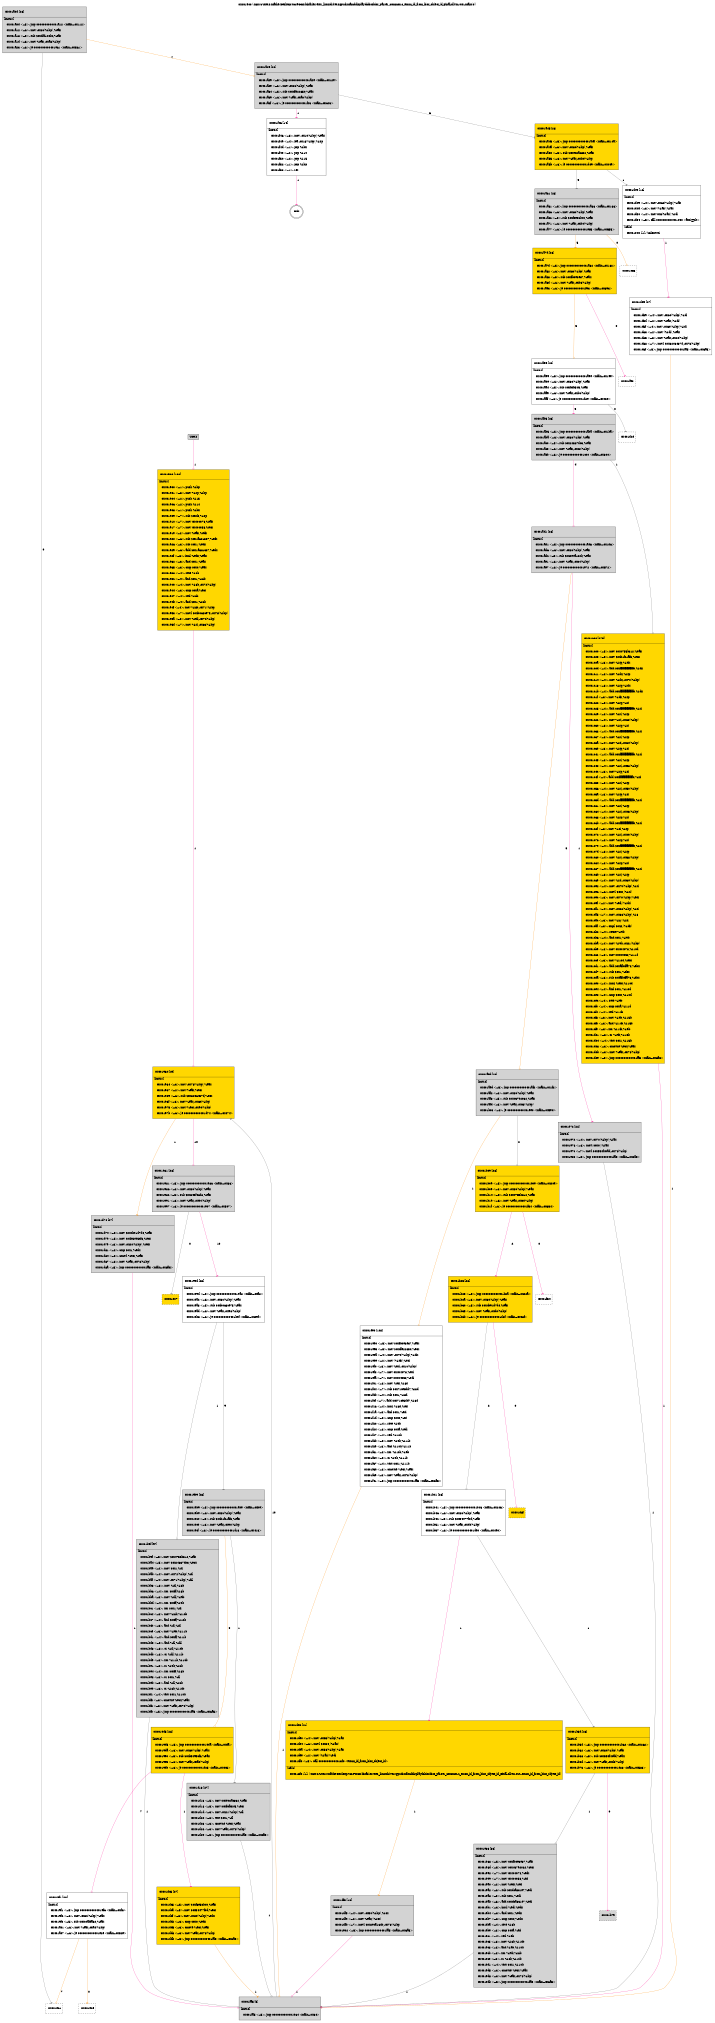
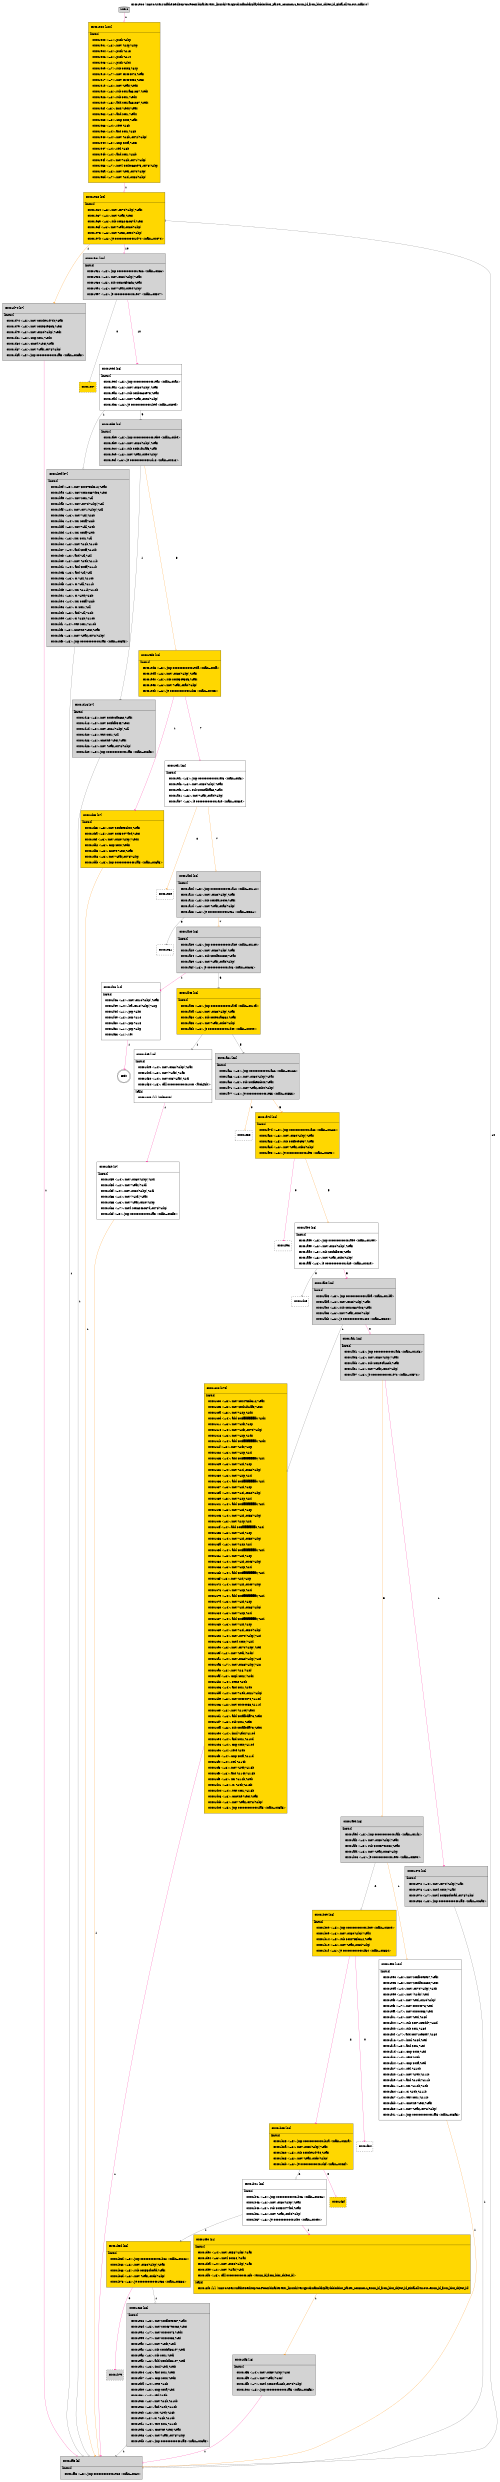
(68, 1970) -> (212, 838)
